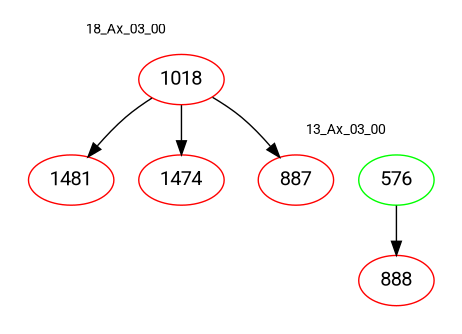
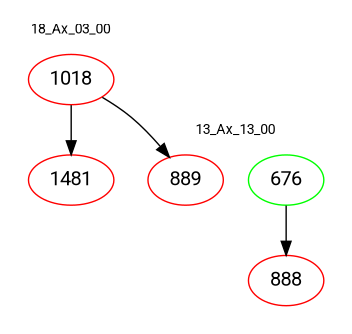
(346, 131) -> (236, 131)
(181, 180) -> none
(296, 180) -> (186, 180)
(396, 180) -> (286, 180)
